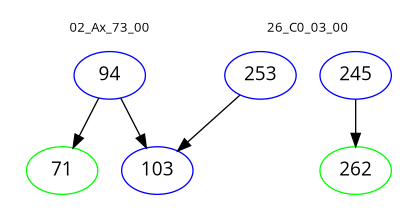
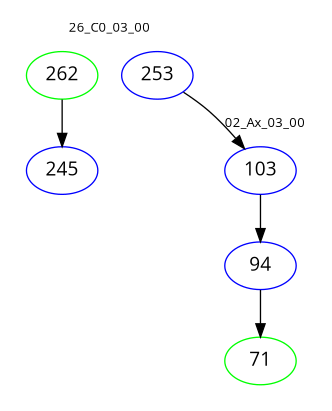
(110, 28) -> (265, 124)
(356, 116) -> (62, 116)
(130, 117) -> (260, 212)
